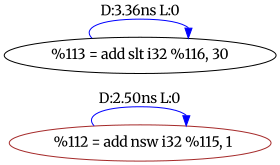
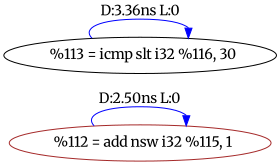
(140, 55) -> (140, 55)
